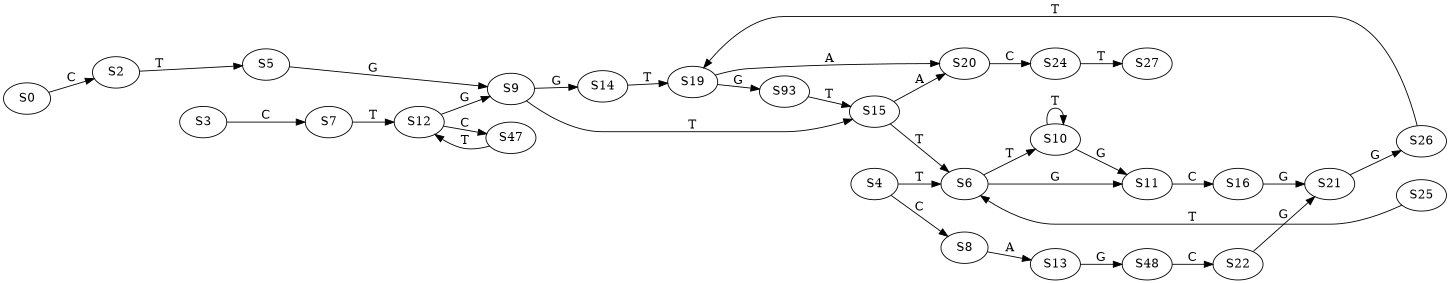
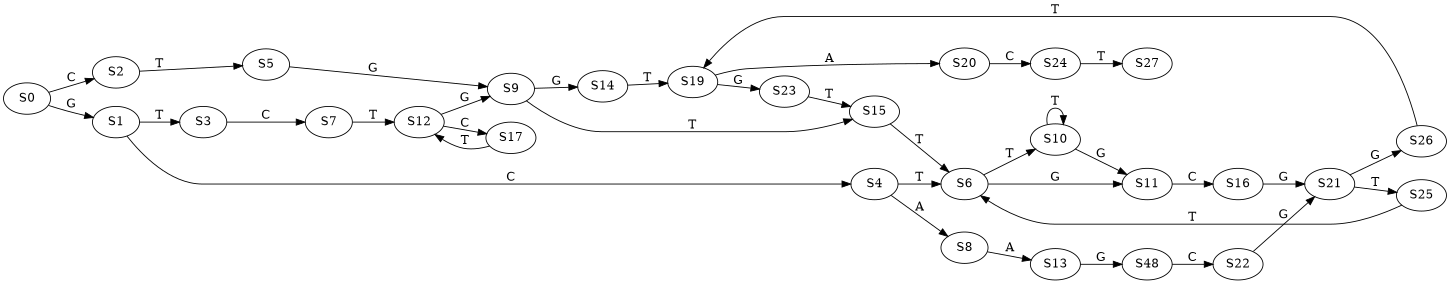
(916, 90) -> none
(784, 92) -> (784, 92)
none -> (116, 122)
(511, 138) -> (511, 138)
none -> (1371, 189)
(919, 207) -> (919, 207)
